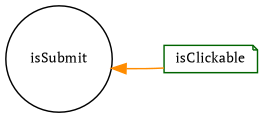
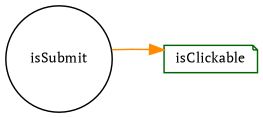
(145, 69) -> (131, 49)
